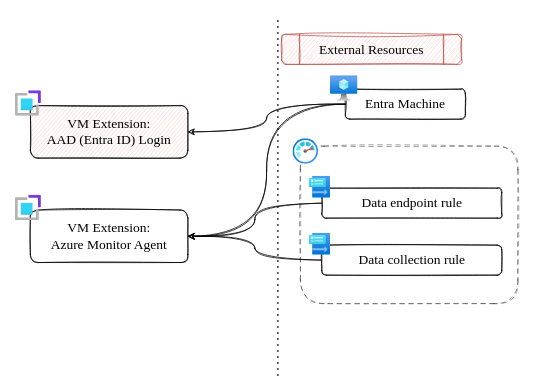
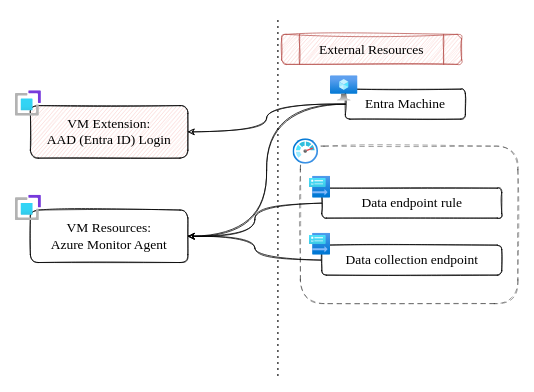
(109, 236) -> (109, 236)
(412, 260) -> (412, 260)
